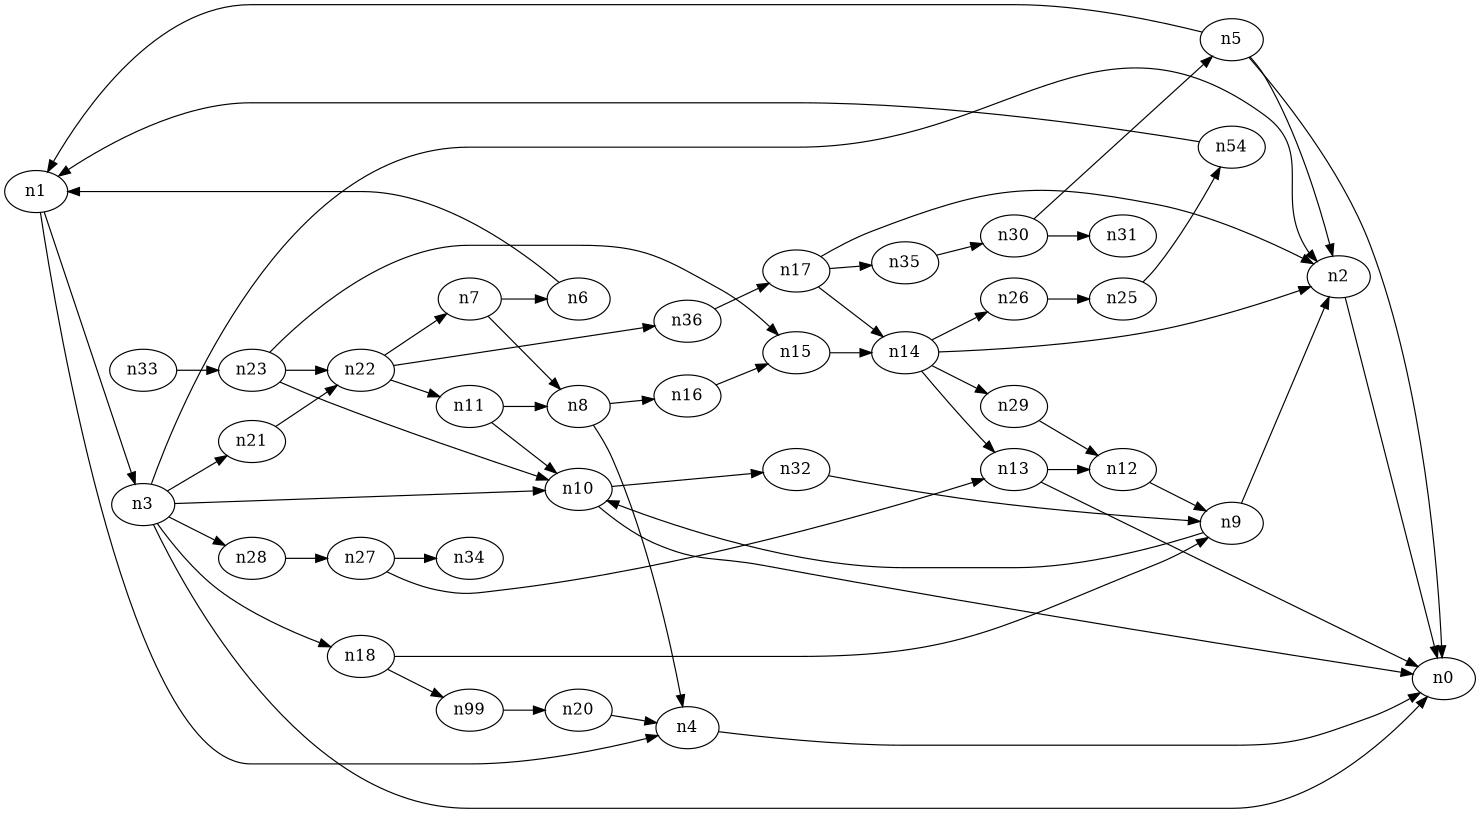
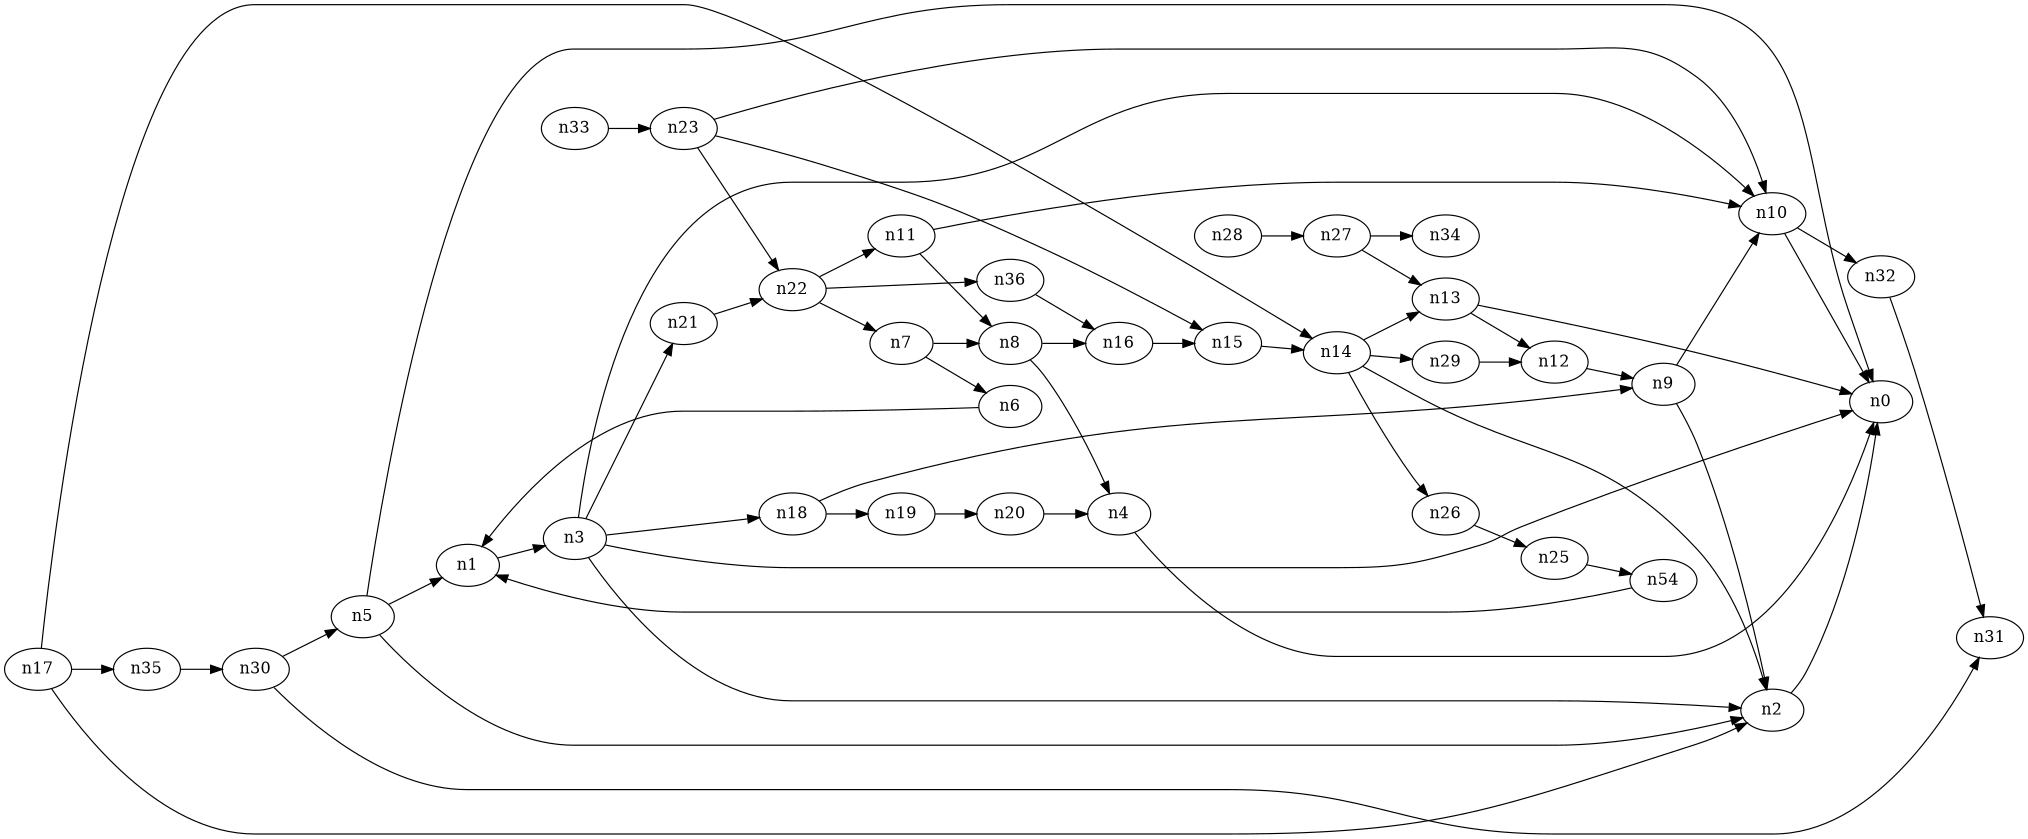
(744, 295) -> (1060, 309)
(1008, 504) -> (1938, 450)
(192, 529) -> none
(173, 697) -> none
(470, 710) -> (901, 514)
